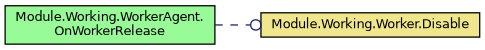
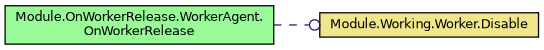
(110, 25) -> (139, 25)
